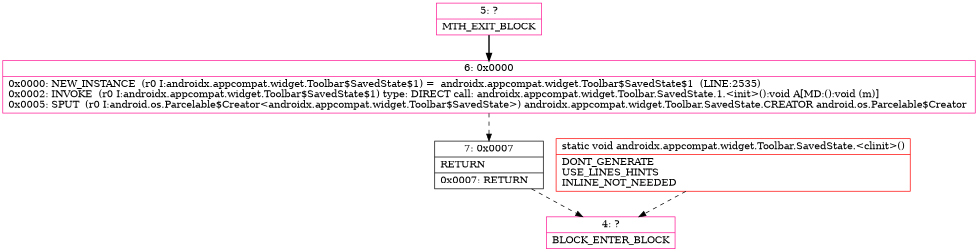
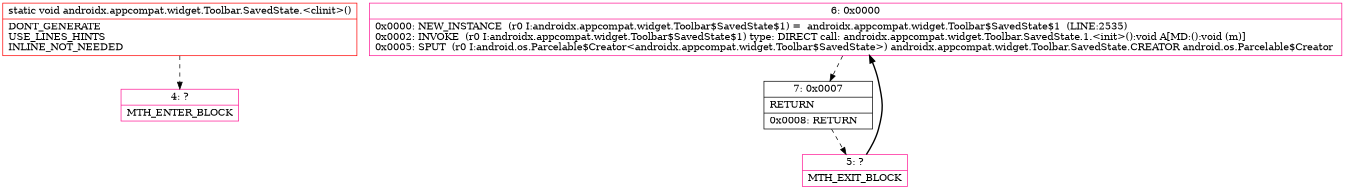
(489, 181) -> (818, 121)
(554, 201) -> (837, 139)
(611, 240) -> (180, 113)
